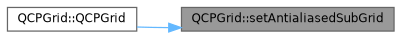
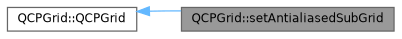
(153, 27) -> (165, 11)
